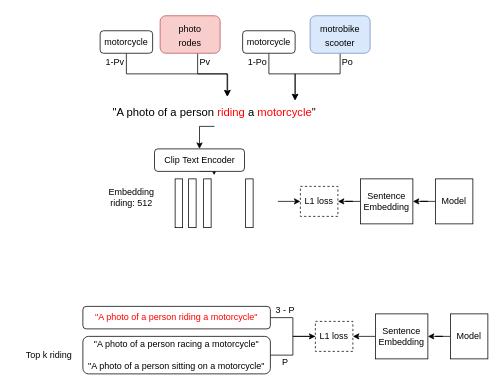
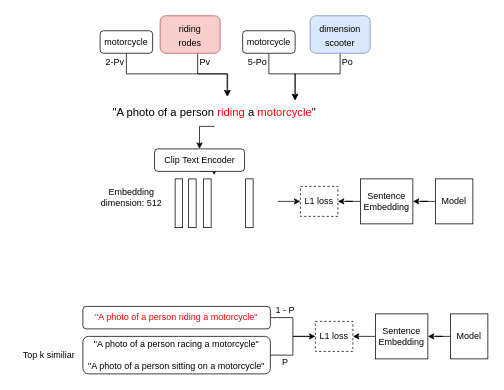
(190, 35) -> (190, 35)
(340, 35) -> (340, 35)
(115, 63) -> (115, 63)
(258, 63) -> (258, 63)
(132, 198) -> (132, 198)
(285, 310) -> (285, 310)
(49, 355) -> (49, 355)
